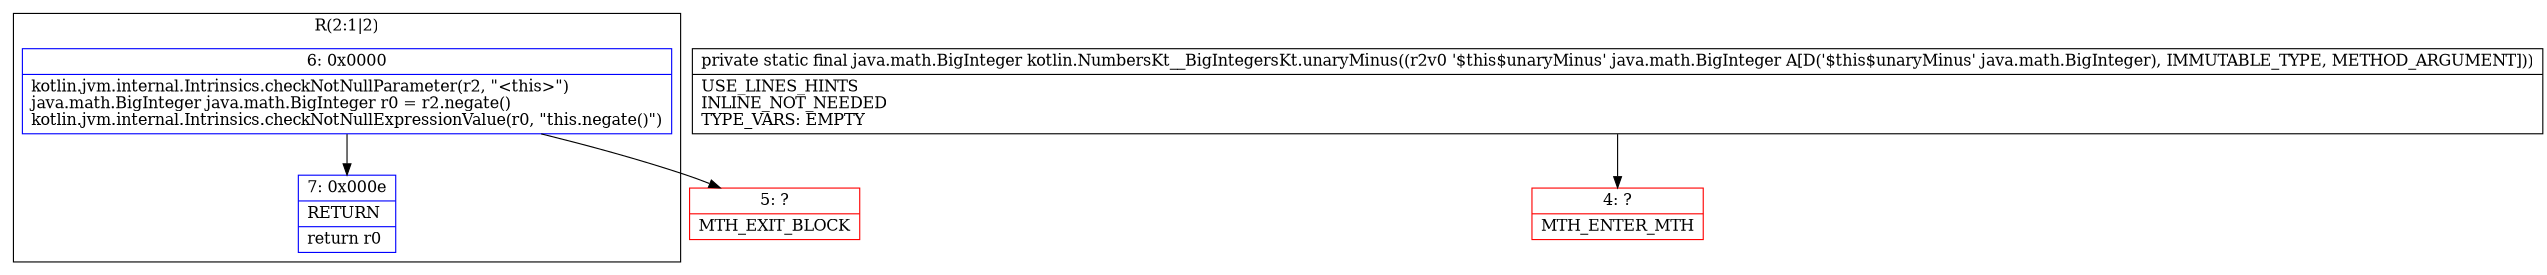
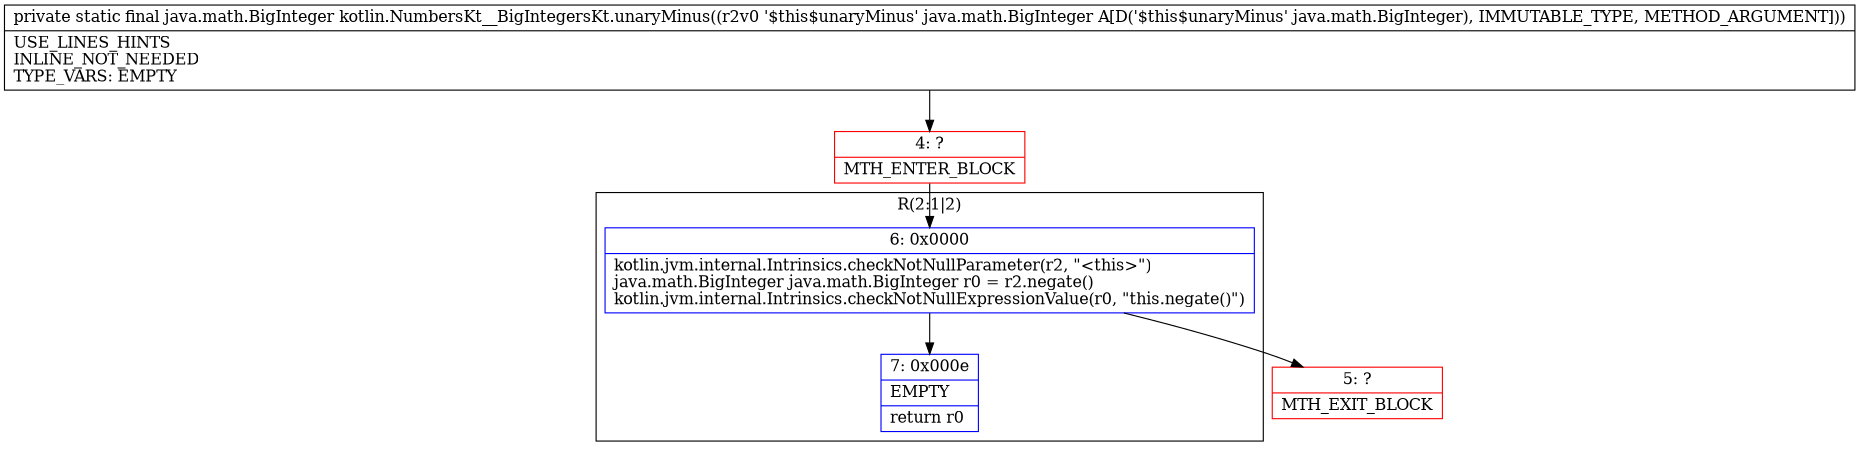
none -> (930, 200)
(344, 213) -> (920, 392)
(1618, 226) -> (930, 170)
